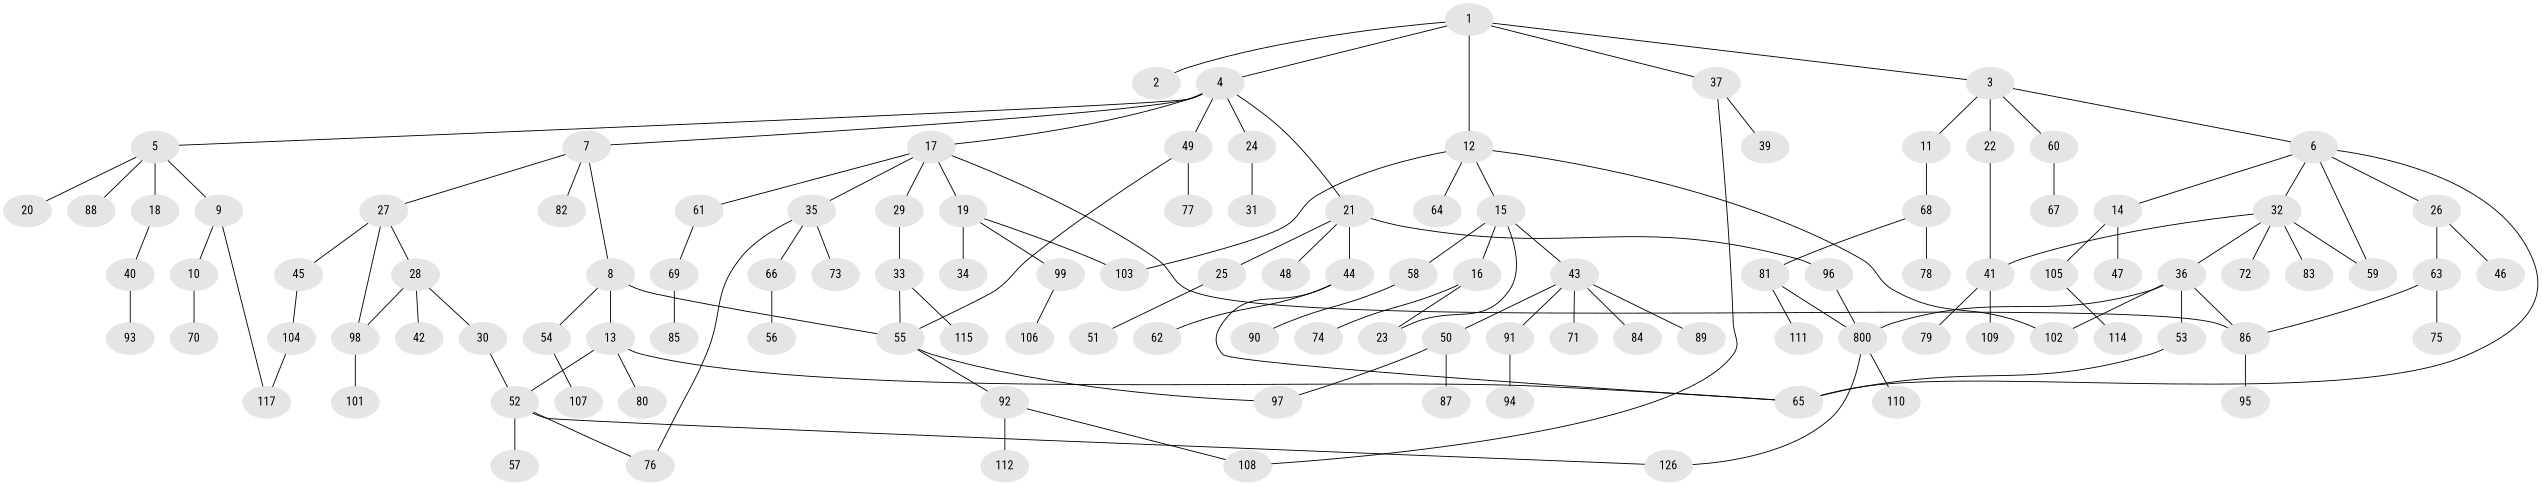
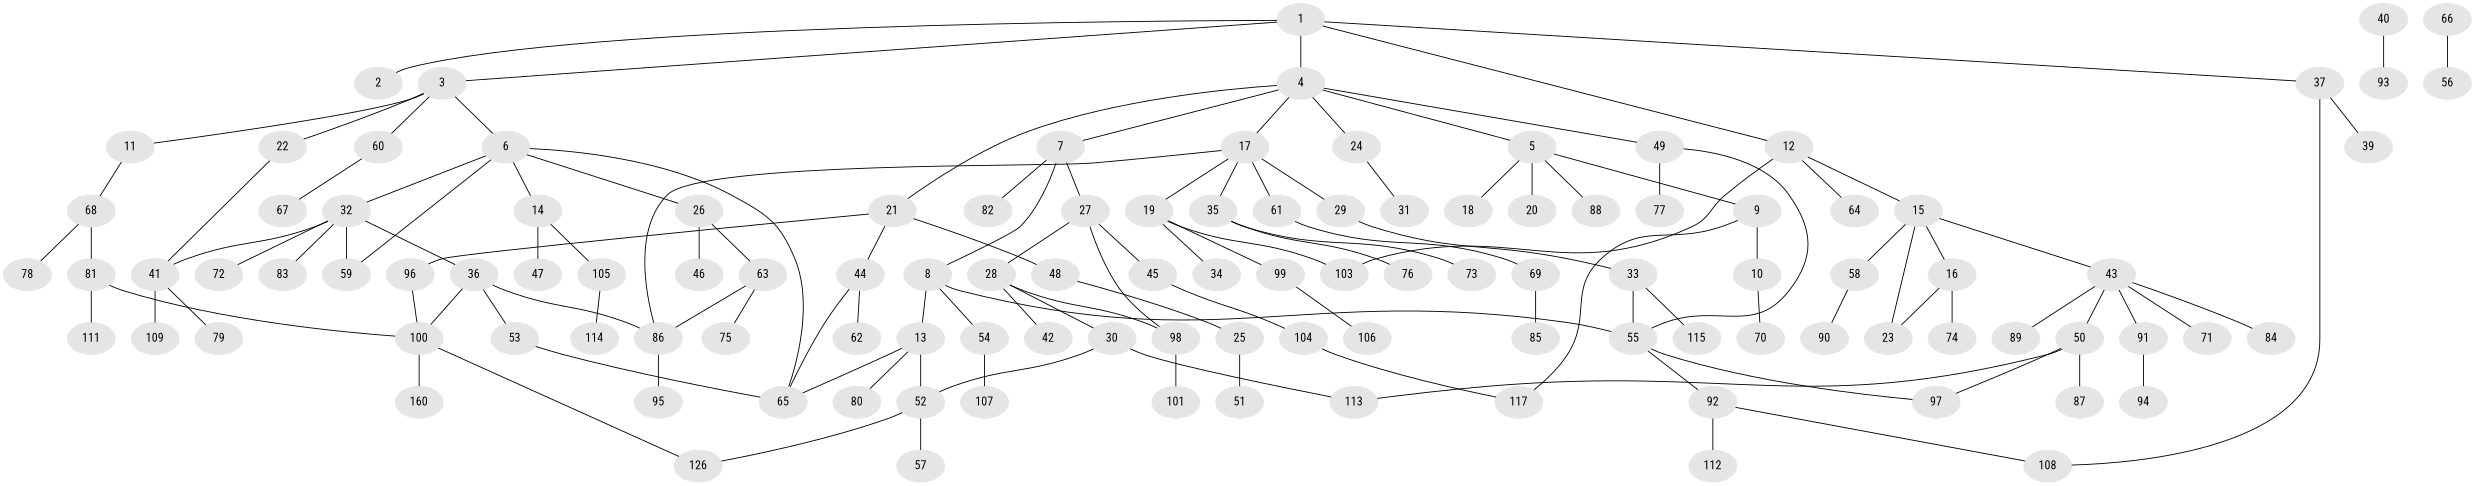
(143, 243) -> none
(792, 243) -> none
(1286, 243) -> (1150, 302)
(1863, 338) -> (419, 338)
(2054, 338) -> none
none -> (1354, 402)
(1896, 402) -> (419, 402)
(582, 434) -> none
